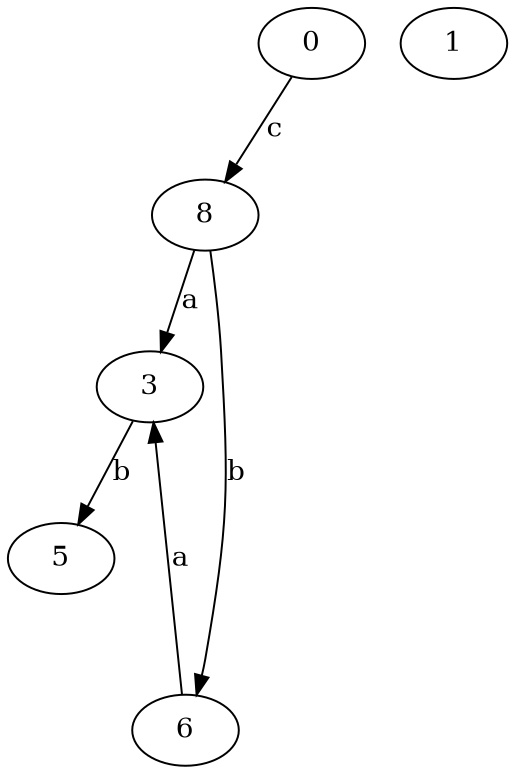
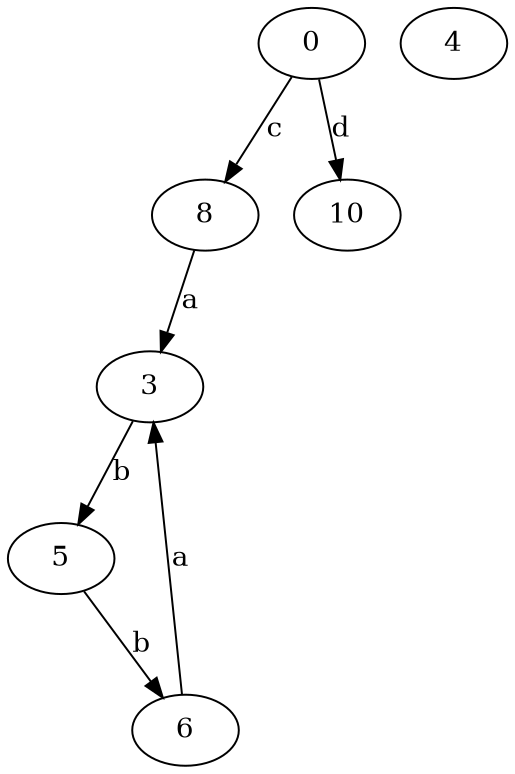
(454, 43) -> (454, 43)
none -> (347, 215)
(226, 464) -> (117, 636)
